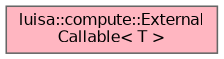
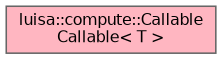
(112, 30) -> (111, 30)
